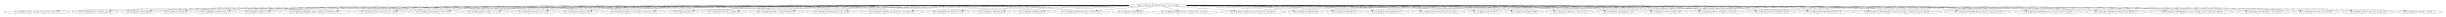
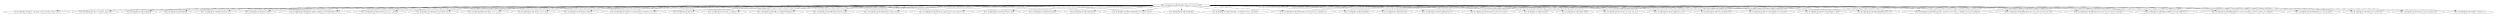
none -> (830, 12)
